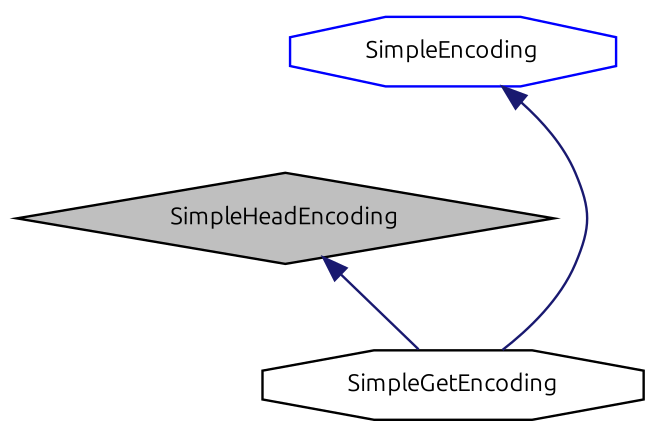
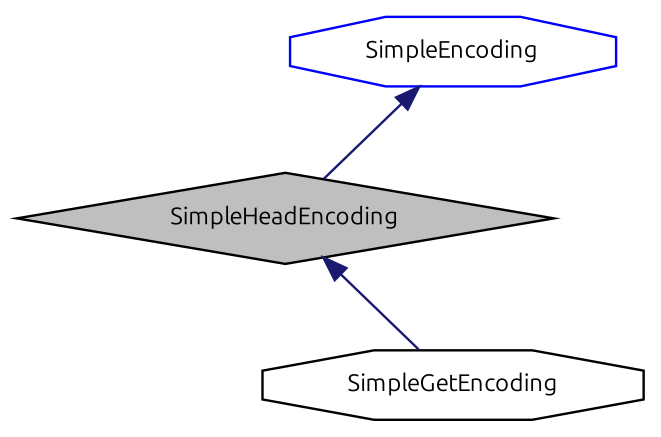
(586, 230) -> (363, 141)
